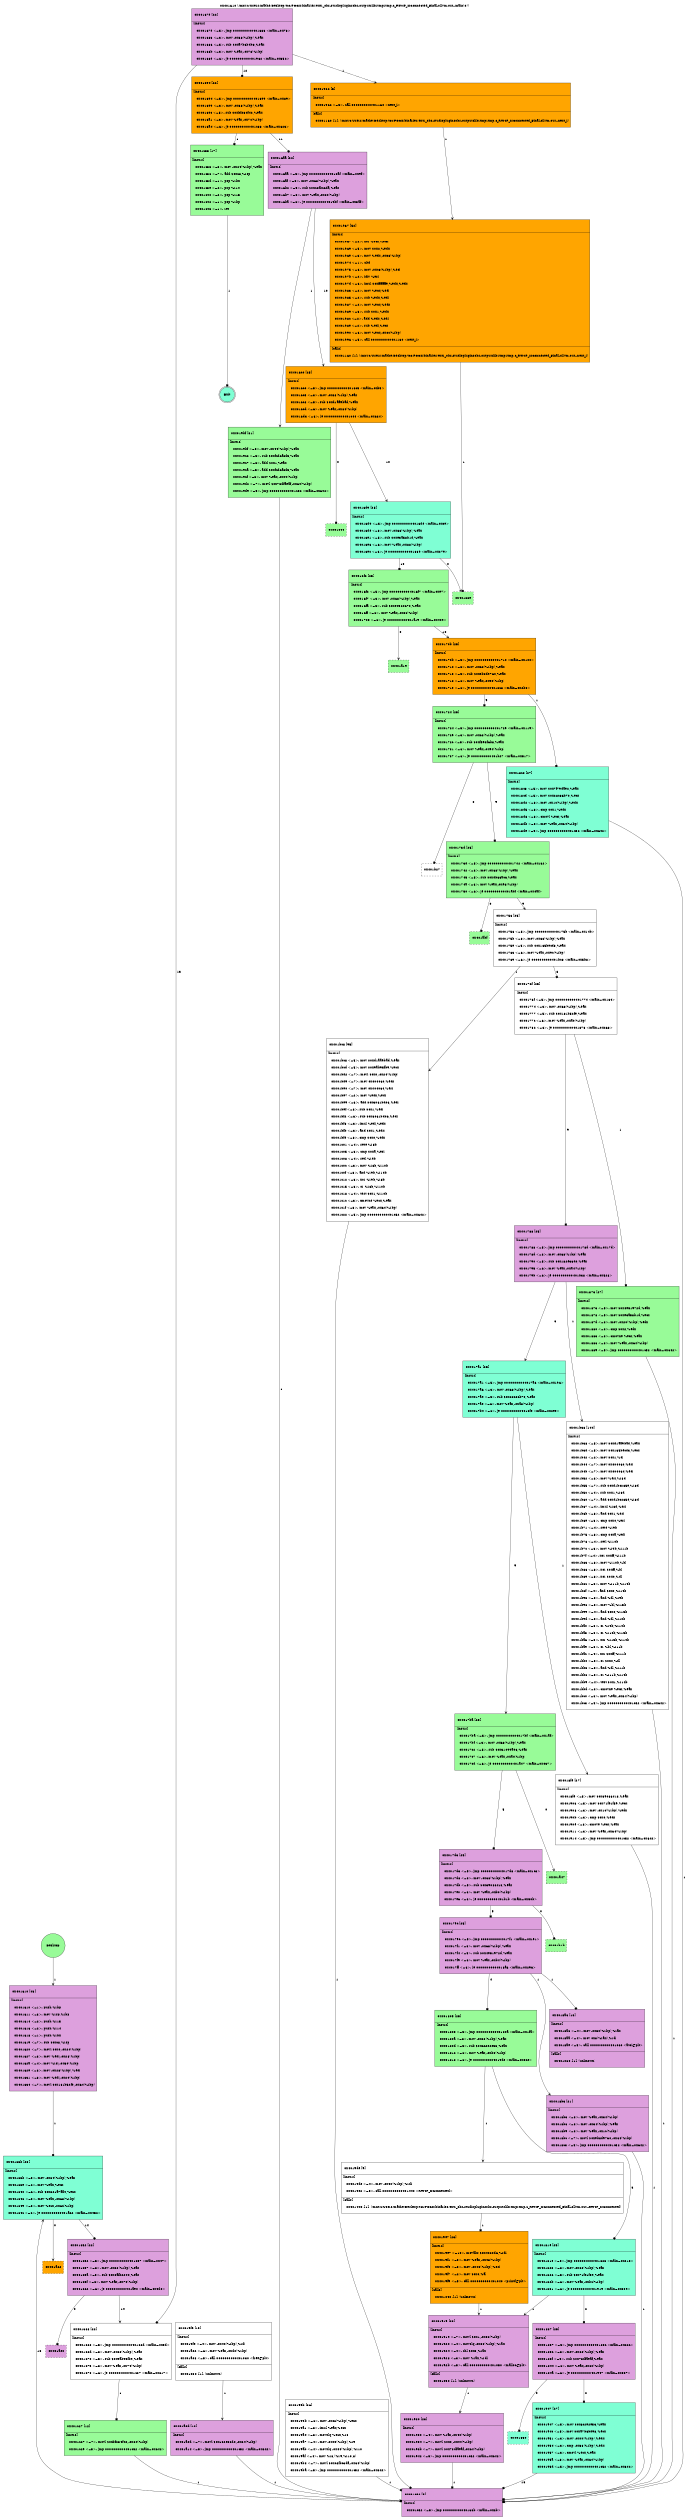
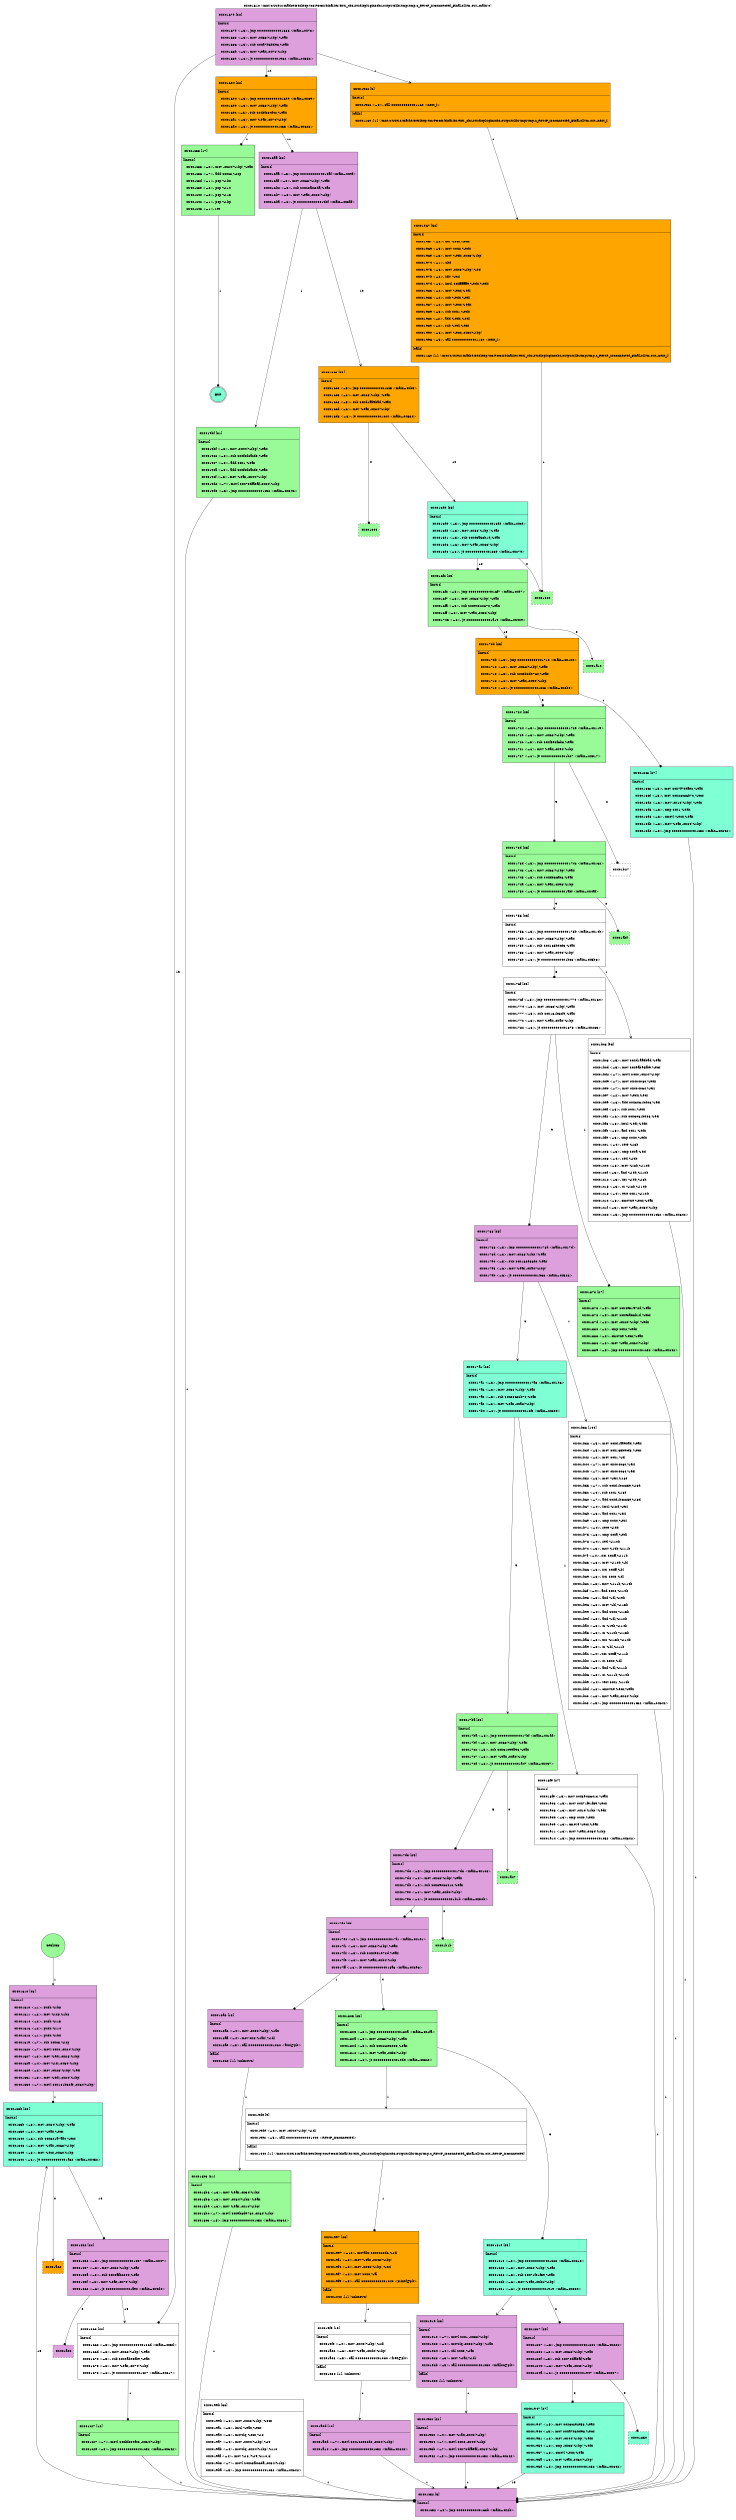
(543, 2033) -> (242, 2118)
(598, 2124) -> (240, 2199)
(479, 2308) -> (366, 2312)
